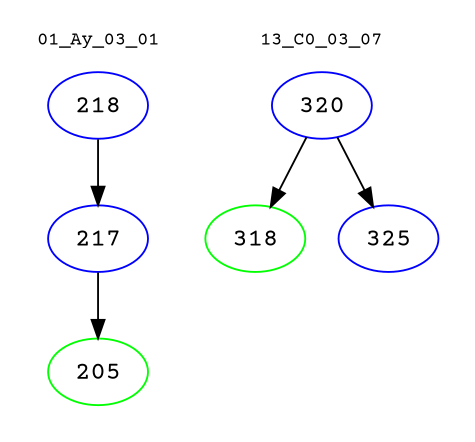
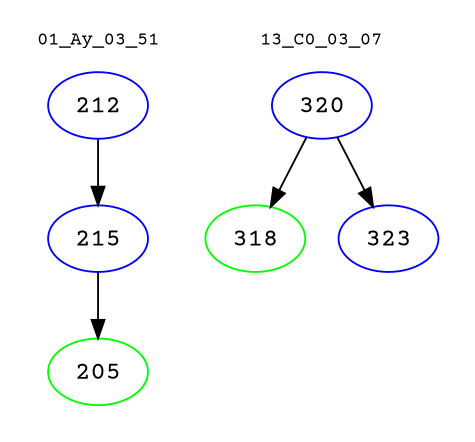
(99, 40) -> (99, 40)
(98, 105) -> (98, 105)
(98, 239) -> (98, 239)
(388, 239) -> (388, 239)
